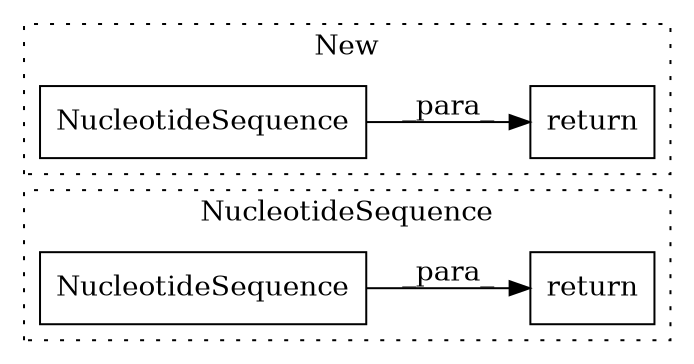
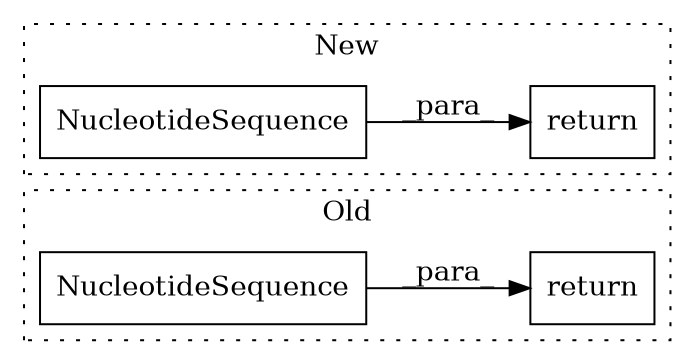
(347, 213) -> (347, 213)
